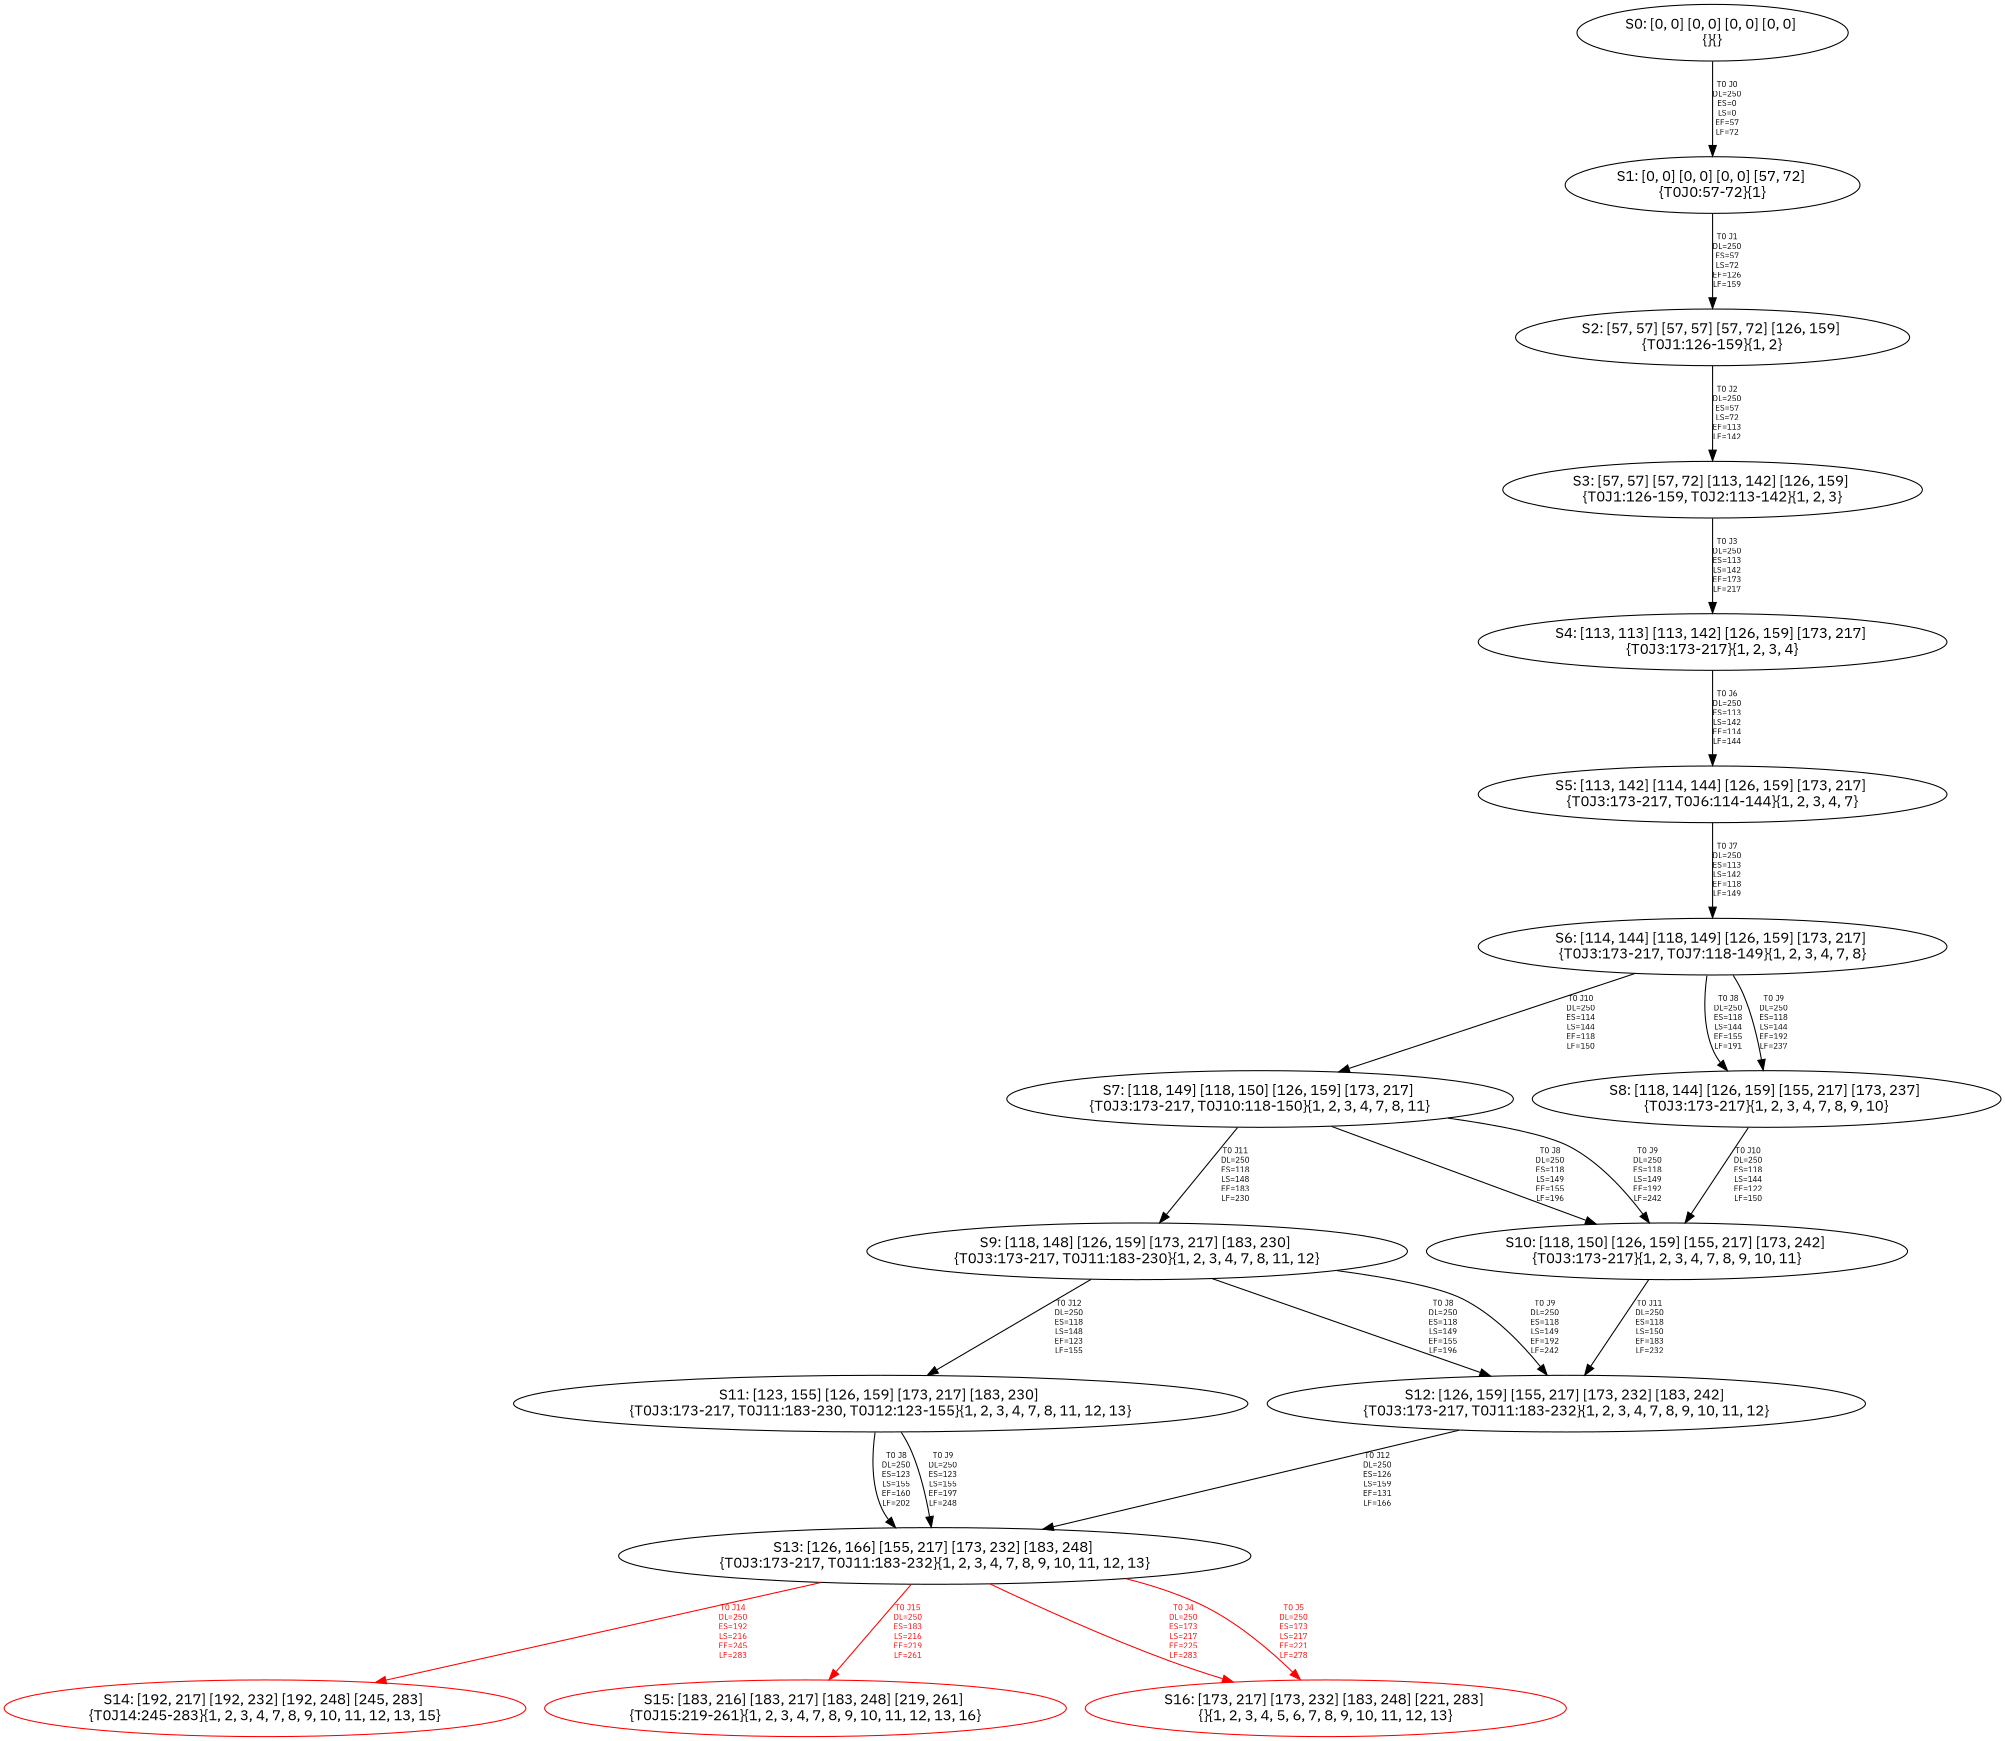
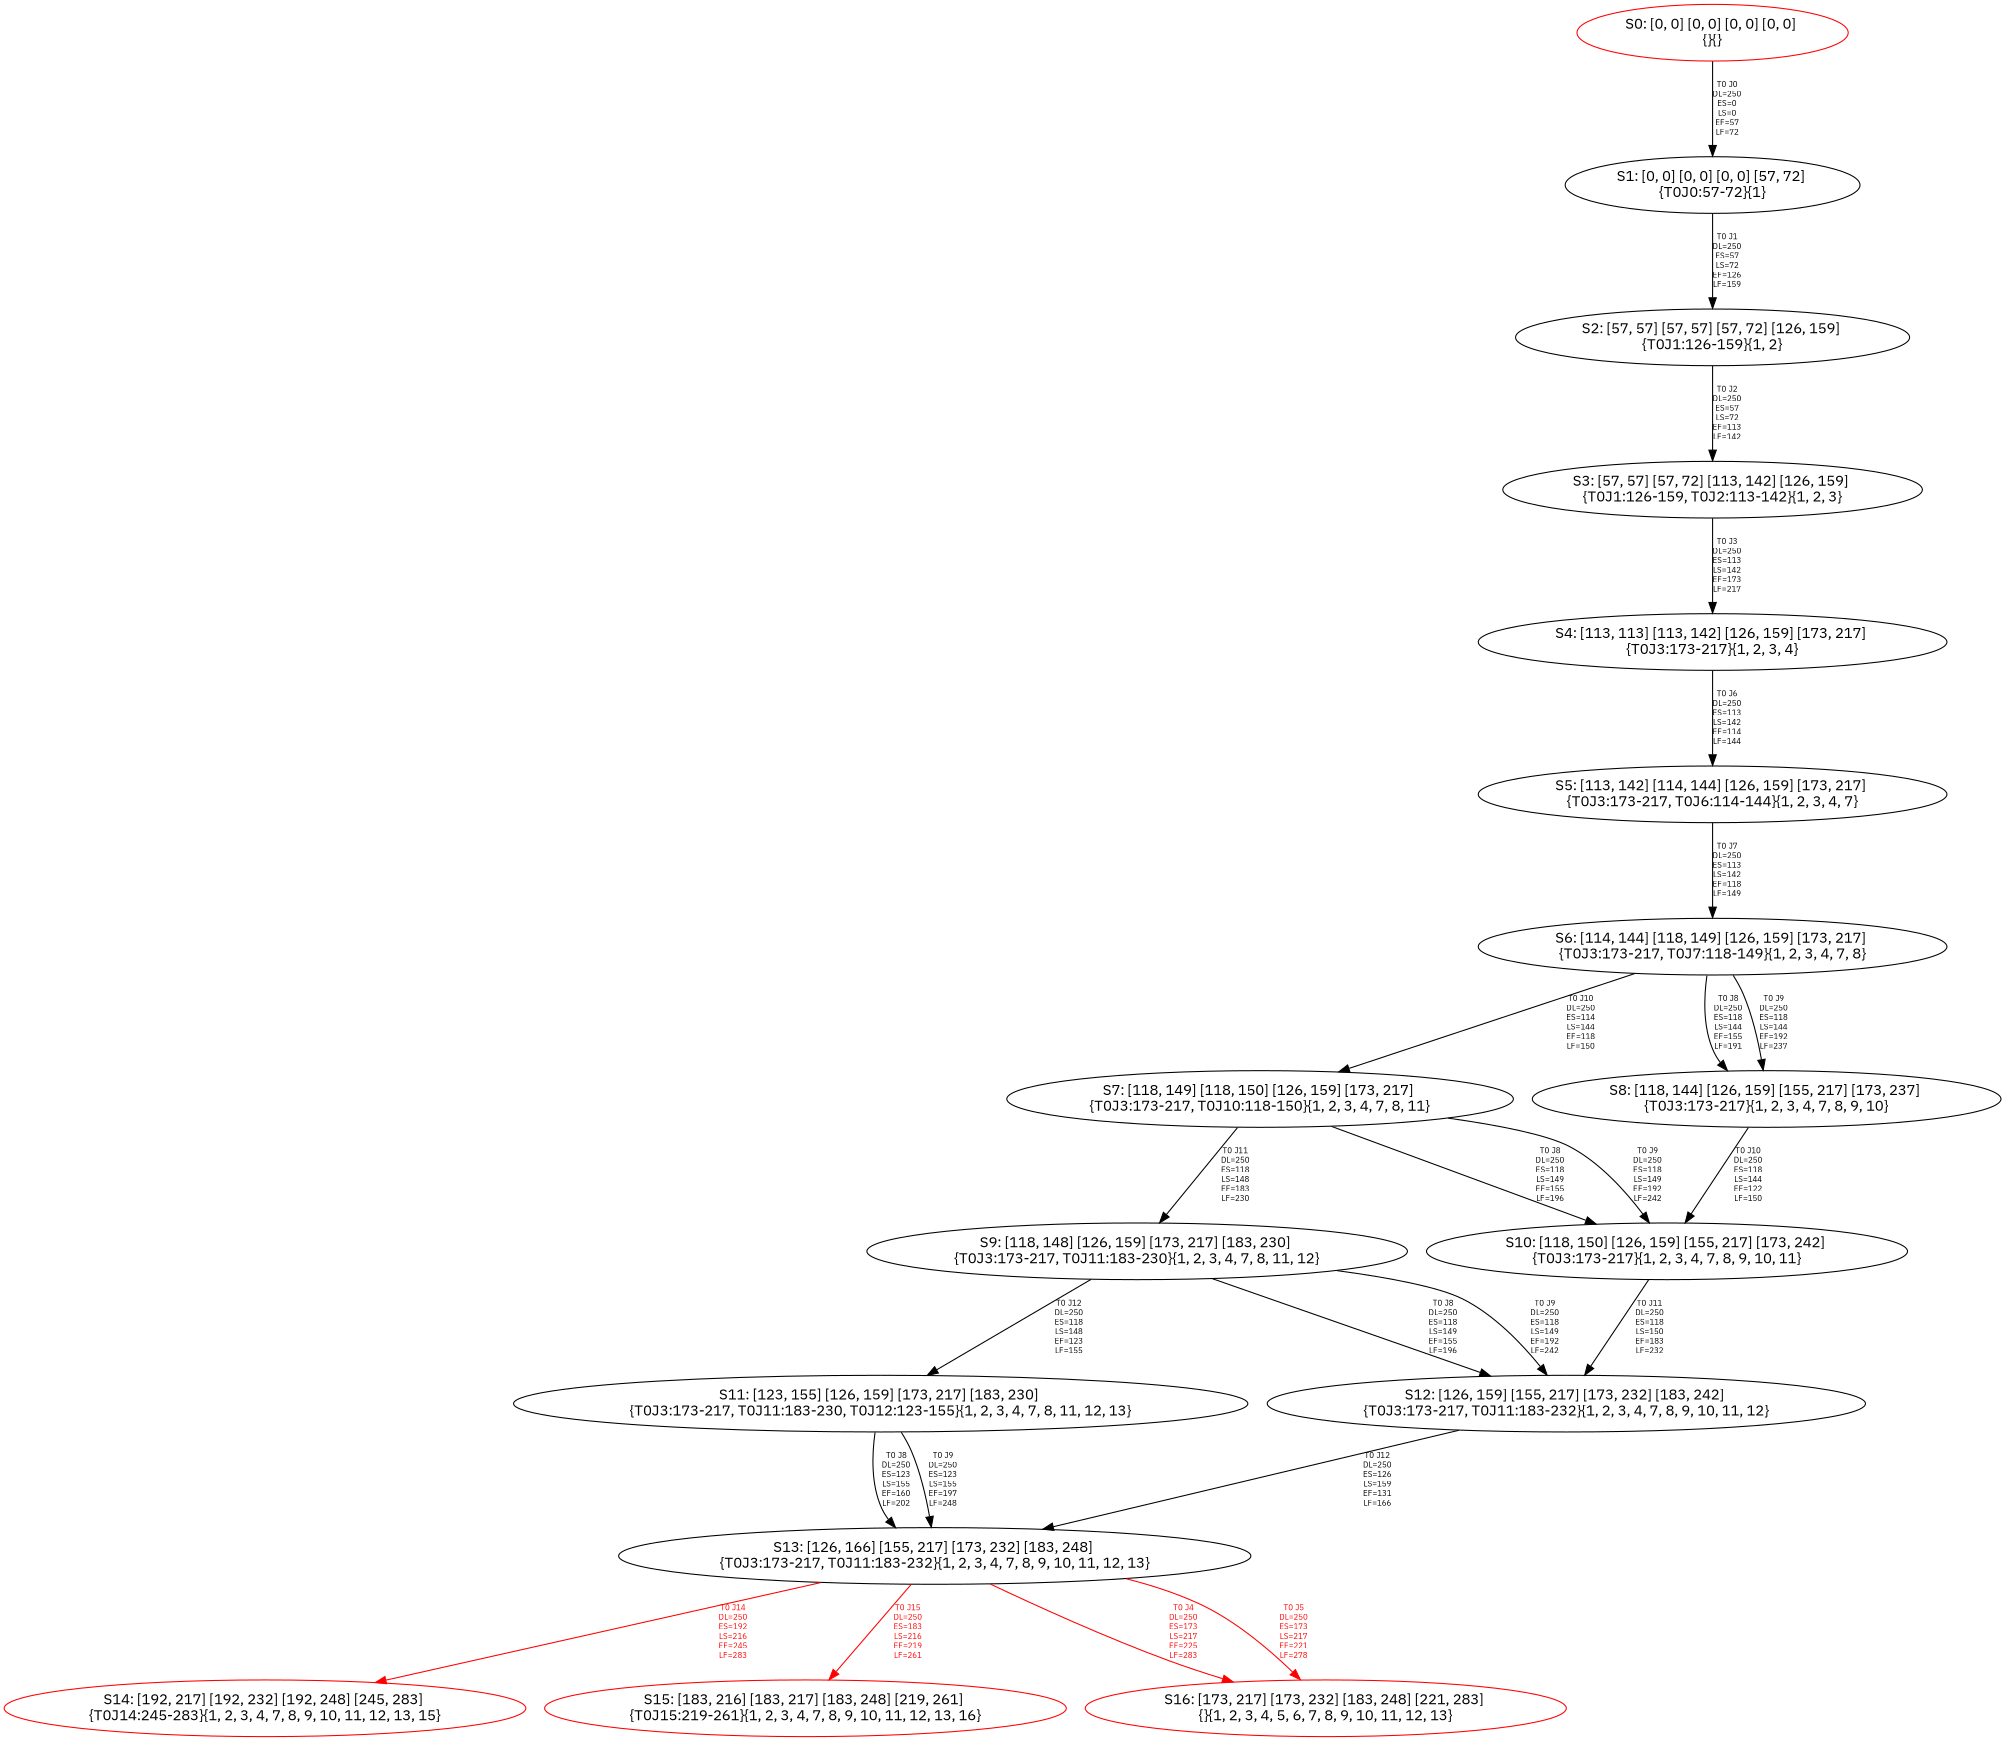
(1713, 33) -> (1713, 33)
